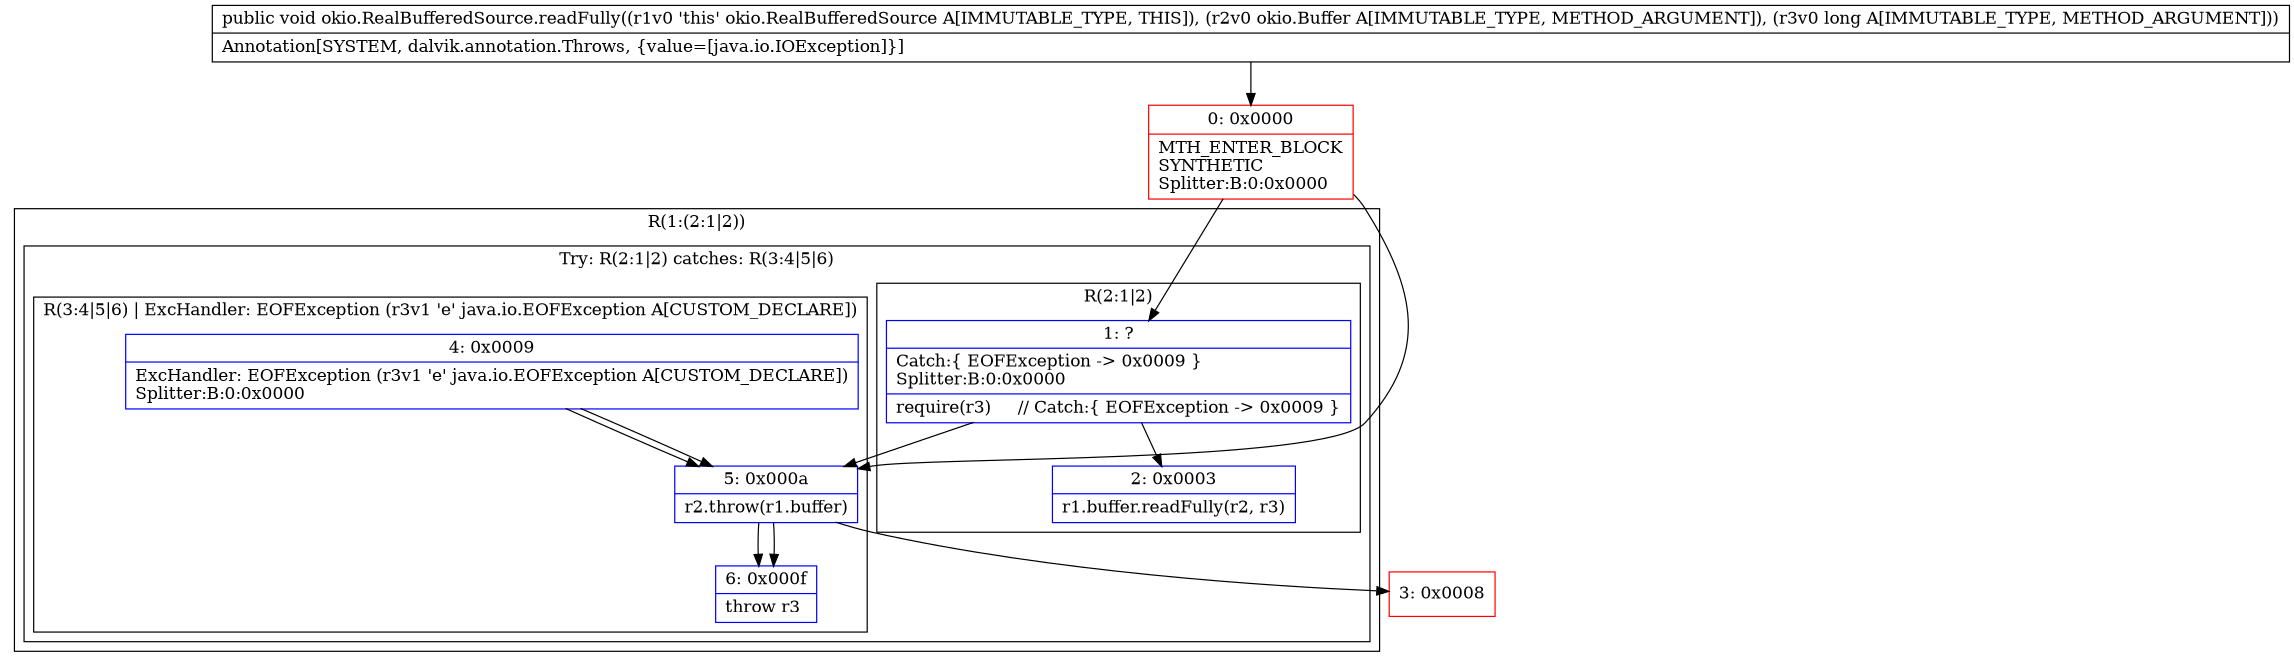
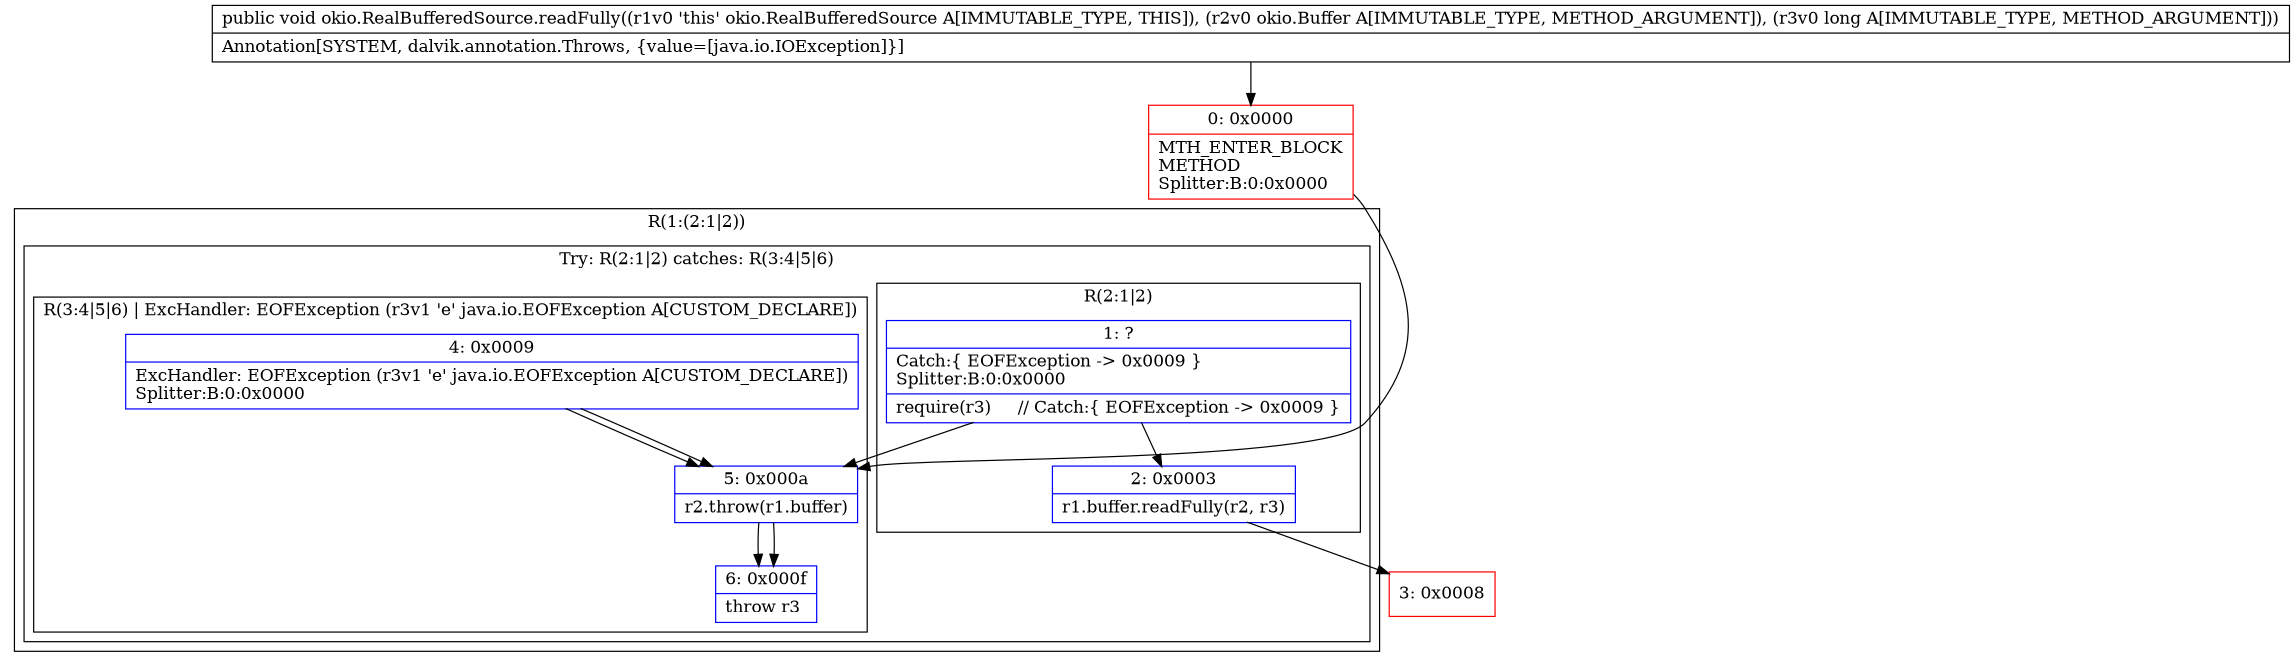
(1211, 166) -> (1200, 166)
(1189, 255) -> none
(1104, 570) -> (1312, 546)
